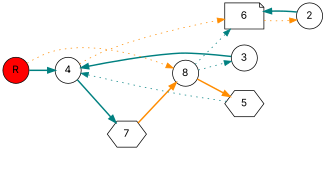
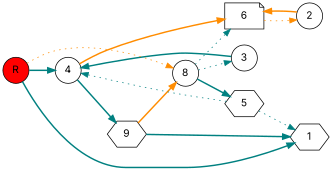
(284, 11) -> (284, 11)
(147, 37) -> (147, 37)
(210, 86) -> (210, 86)
(127, 134) -> (127, 134)
none -> (310, 137)
